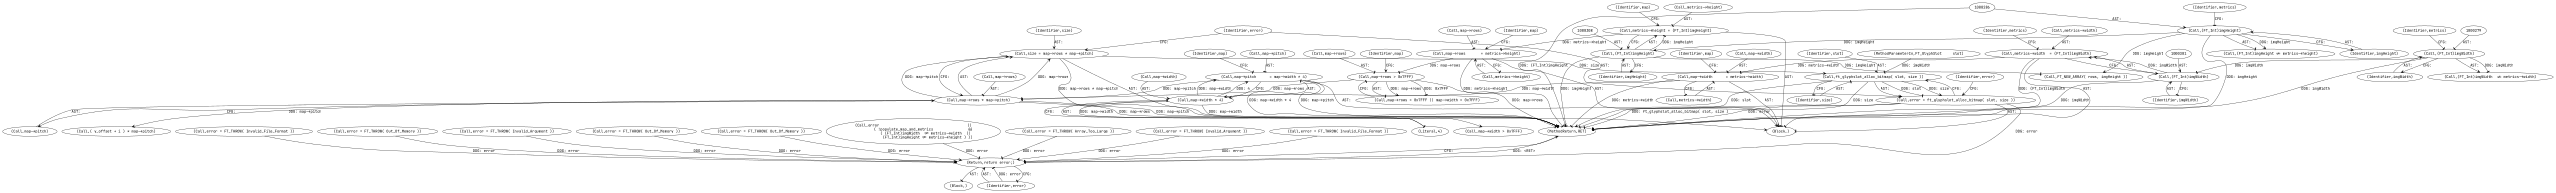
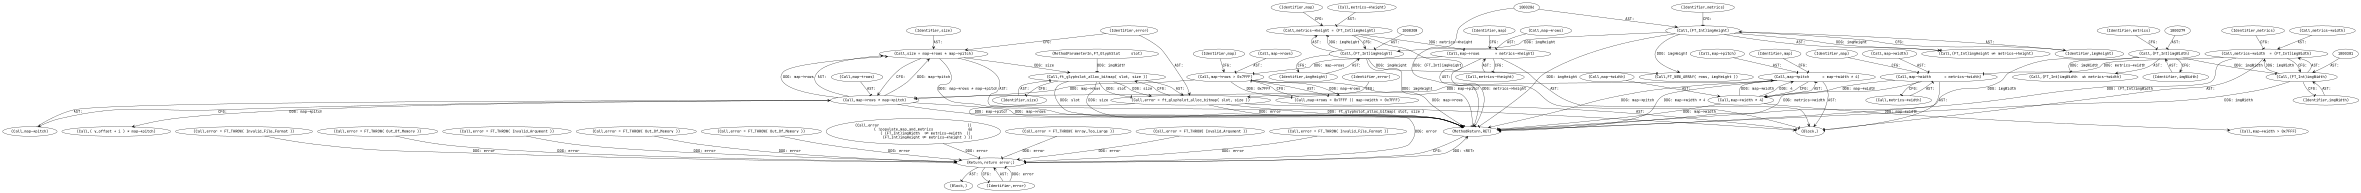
(1825, 54) -> none
(1430, 131) -> none
